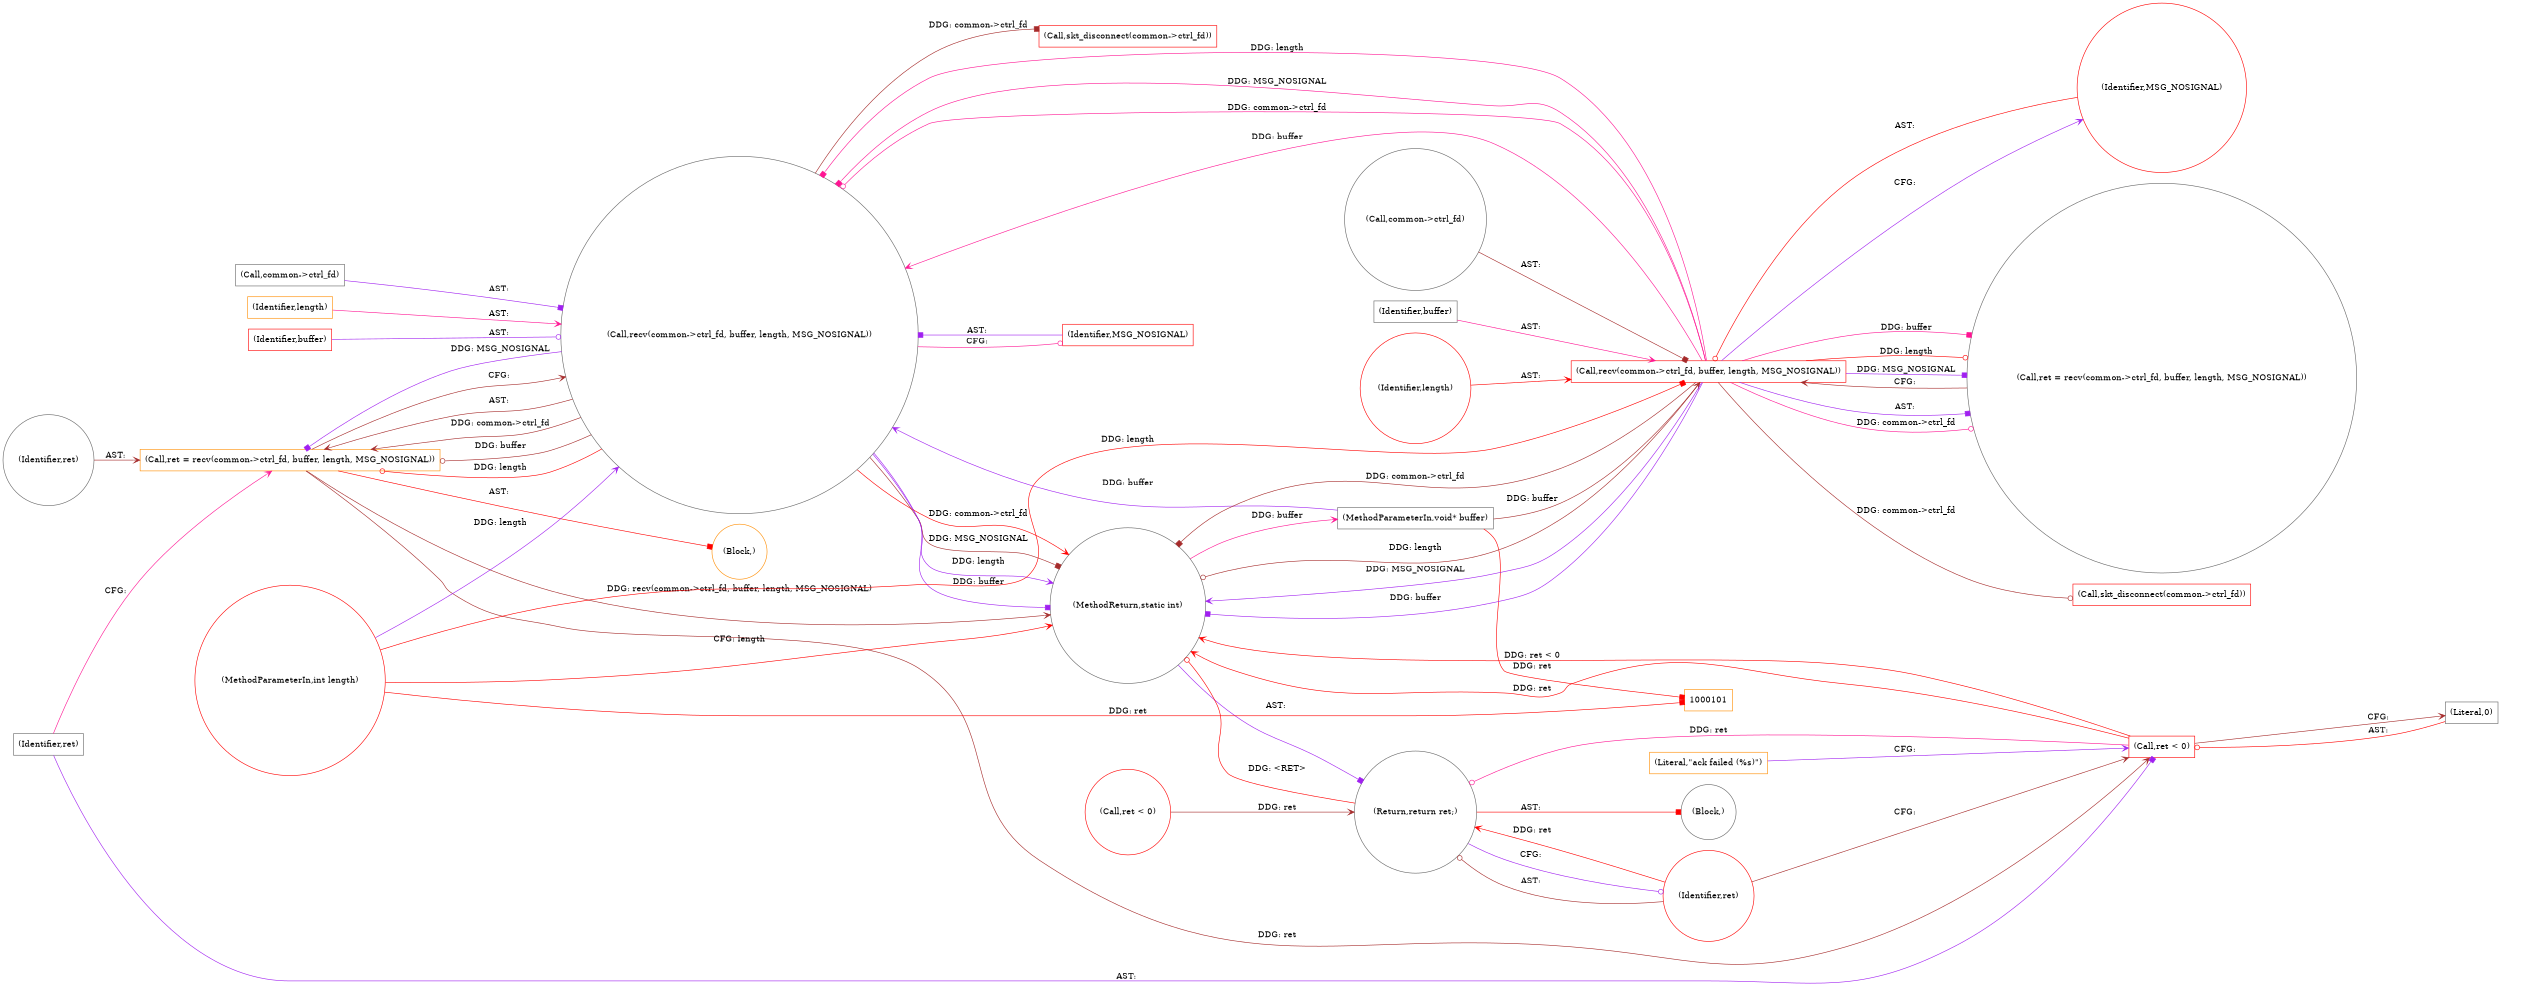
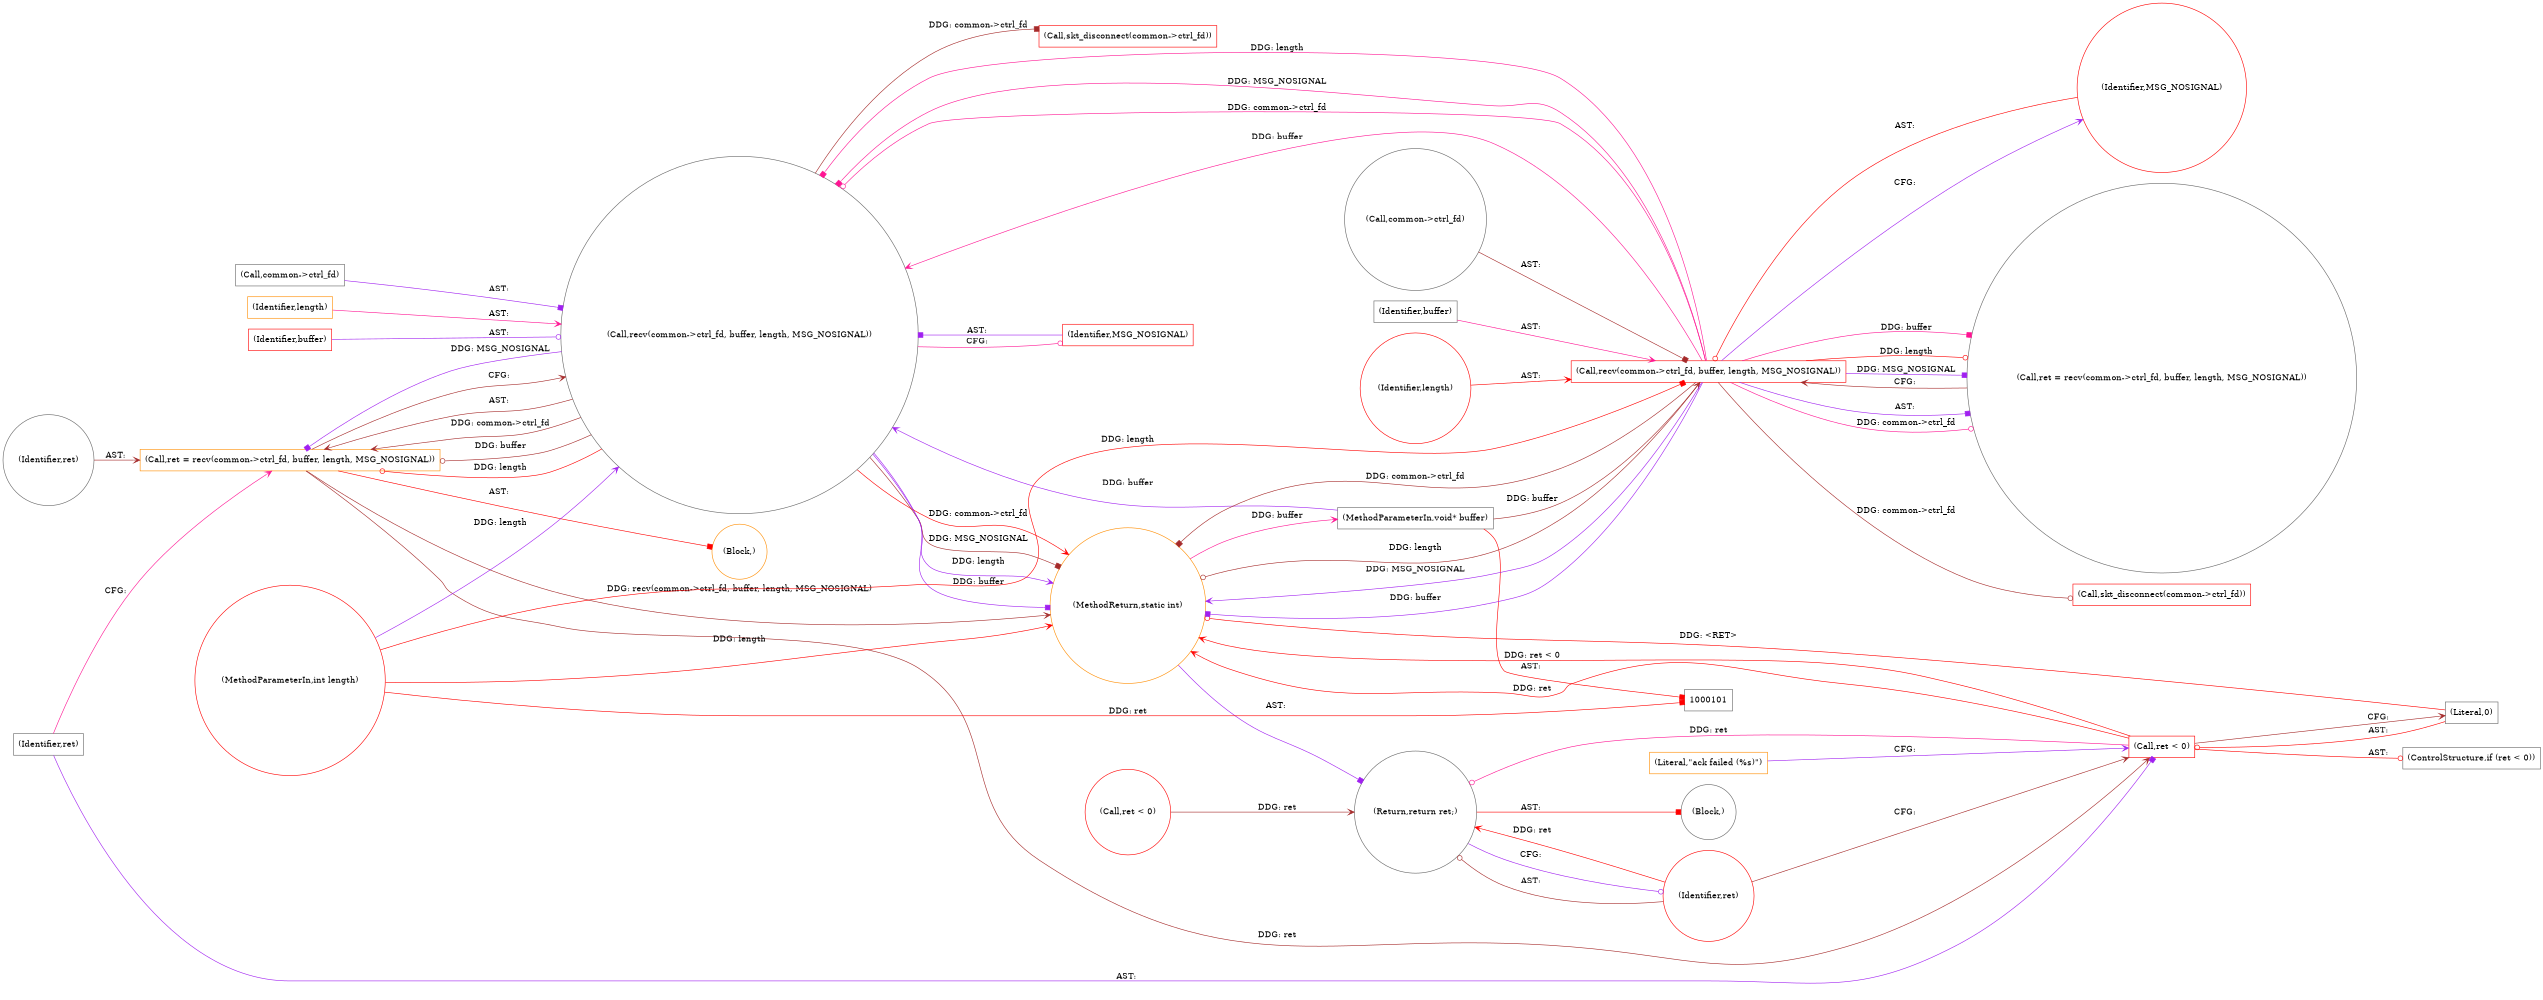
(1128, 606) -> (1128, 606)
(740, 639) -> (740, 639)
(1532, 666) -> (1532, 666)
(1709, 700) -> (1709, 700)
none -> (2472, 758)
(1231, 775) -> (1828, 652)
